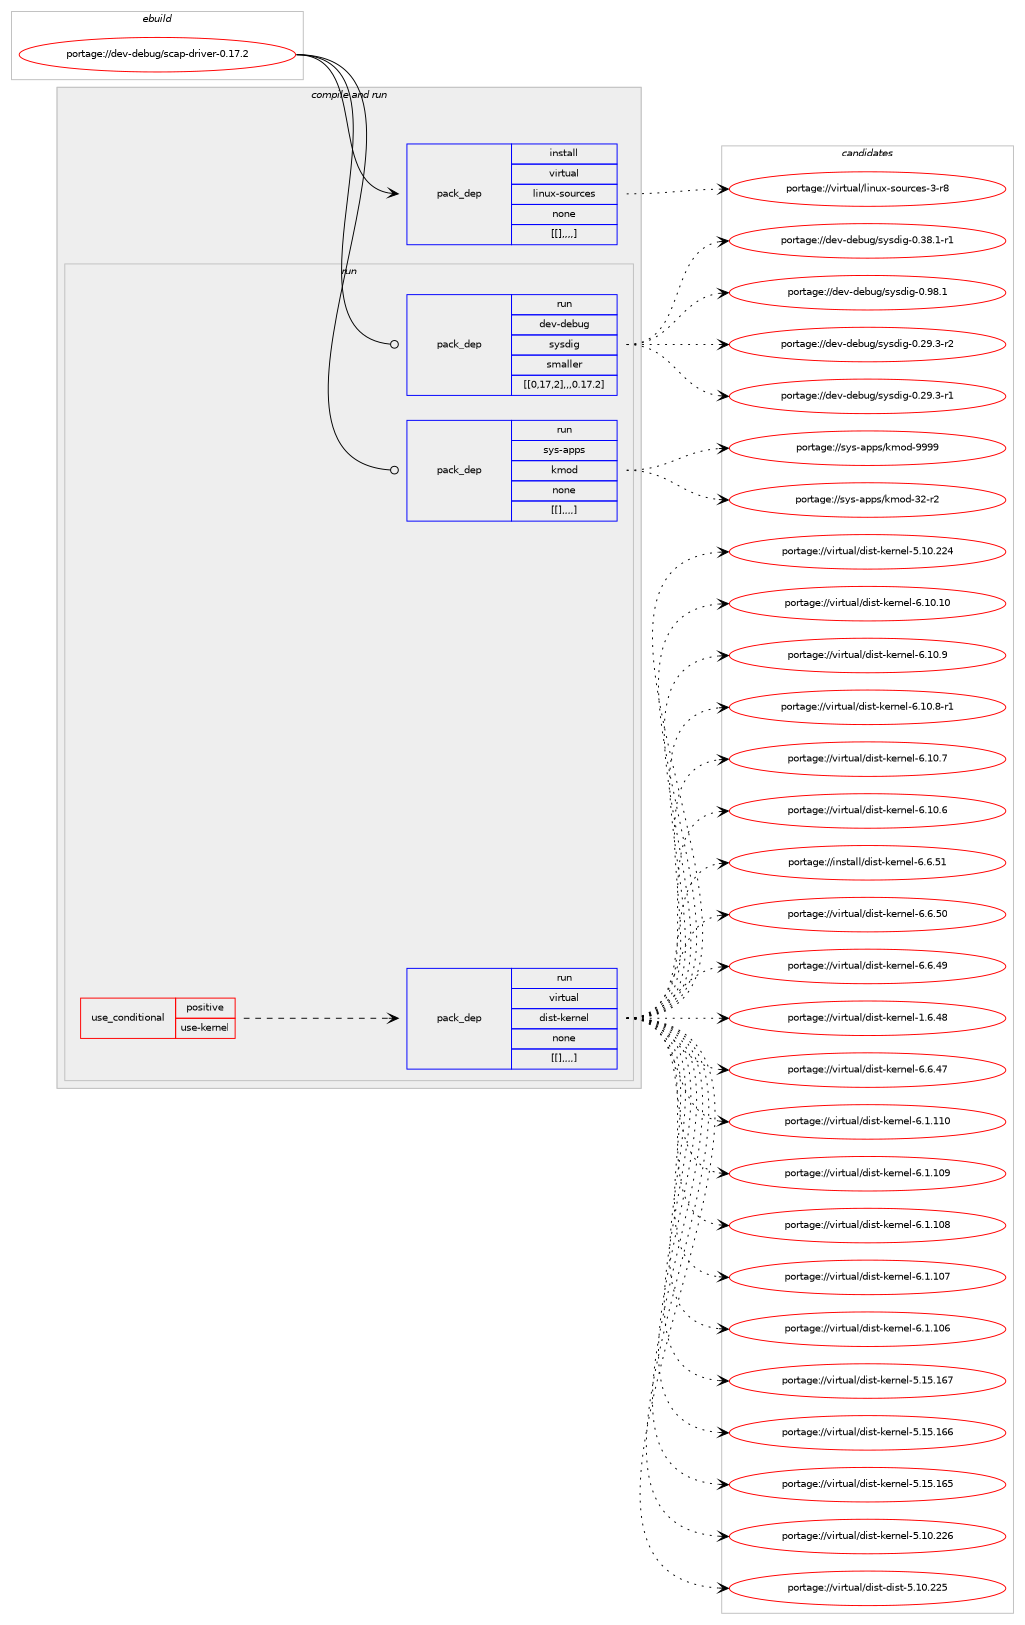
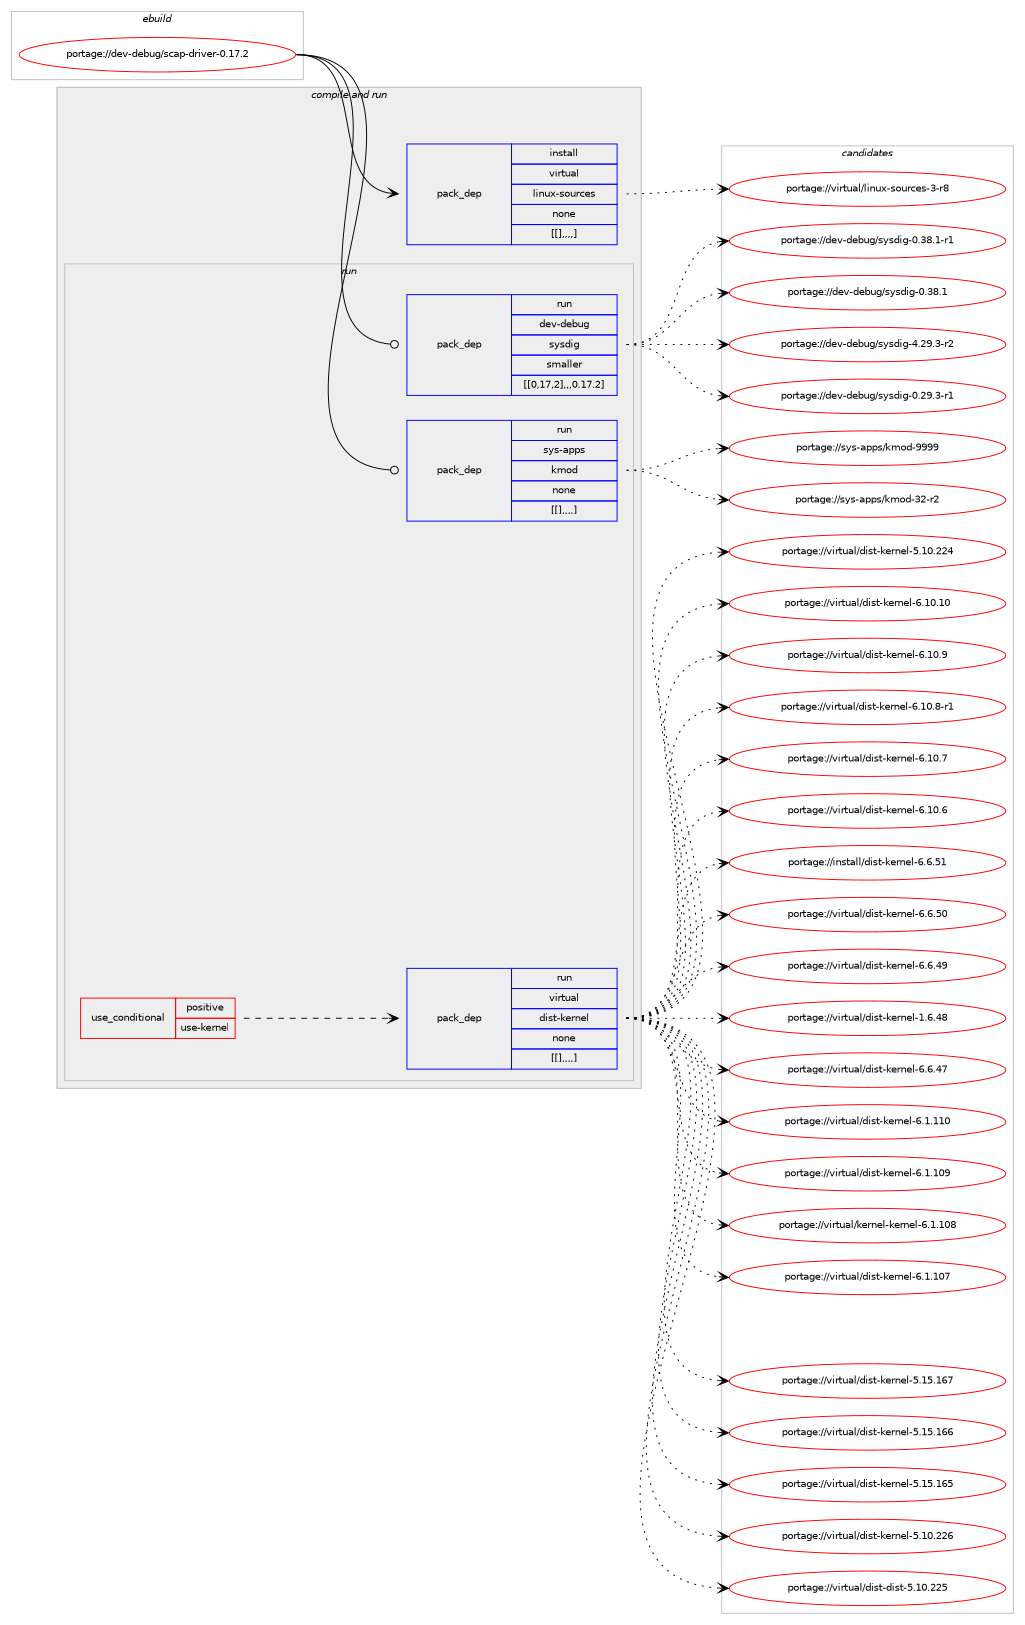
(868, 293) -> (868, 293)
(868, 345) -> (868, 345)
(868, 1226) -> (868, 1226)
(868, 1329) -> none
